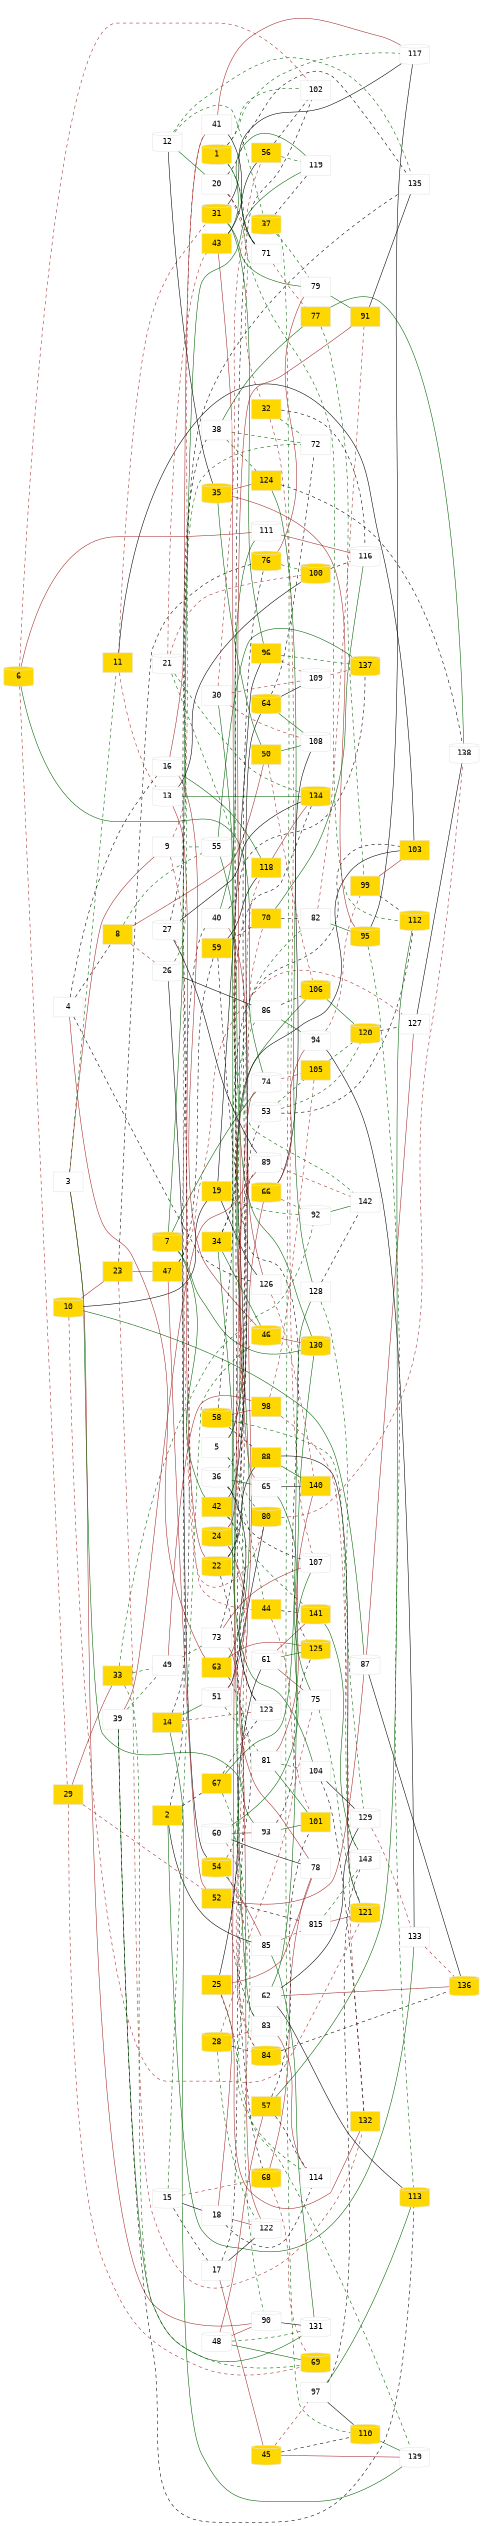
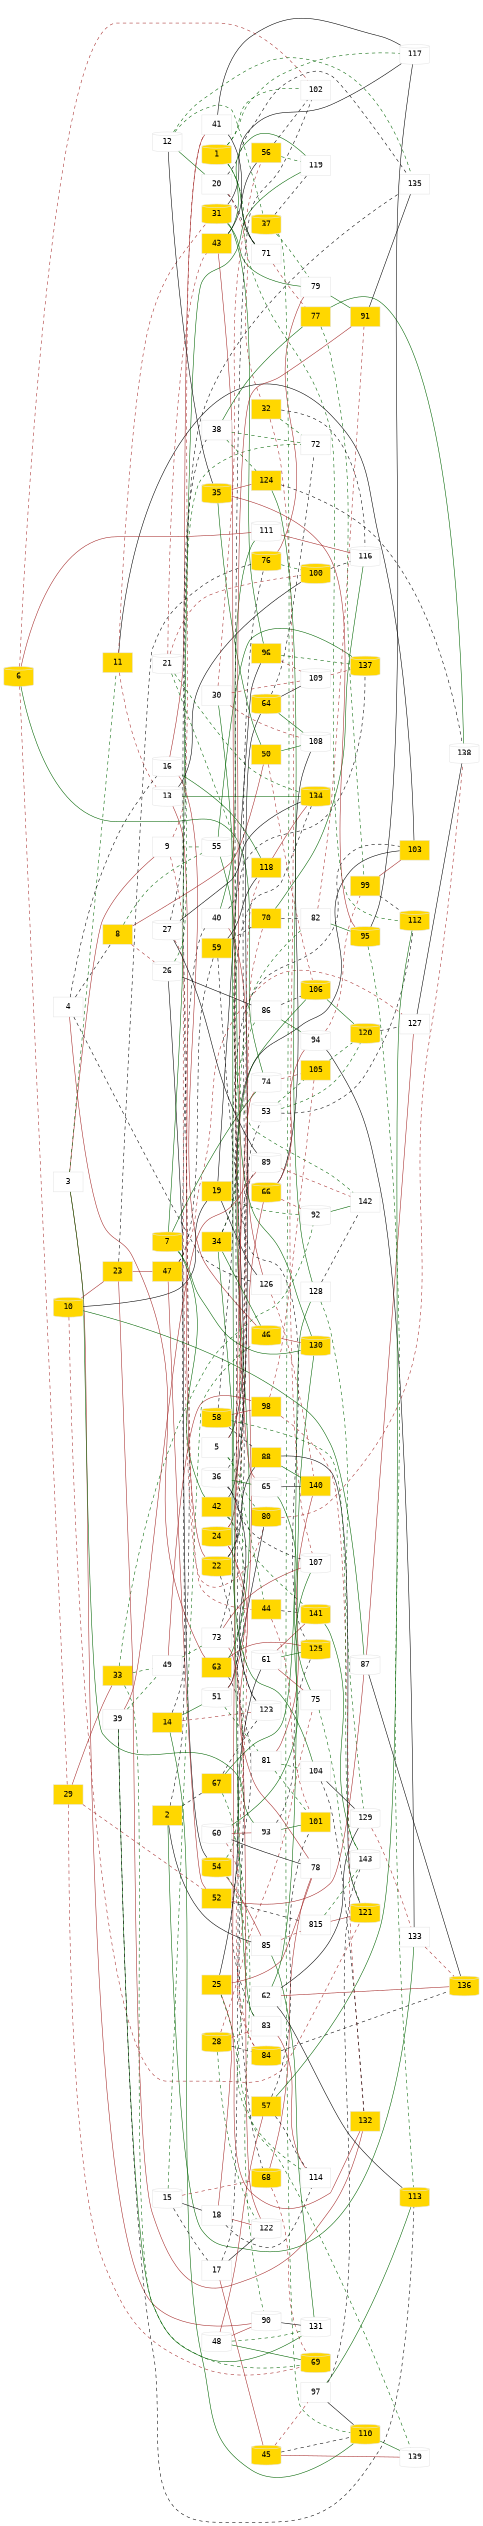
(282, 21) -> (282, 21)
(298, 1801) -> (298, 1801)
(136, 1915) -> (136, 1915)
(183, 2208) -> (187, 2121)
